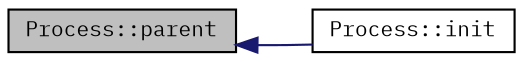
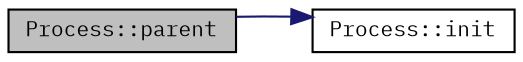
(285, 45) -> (264, 16)
